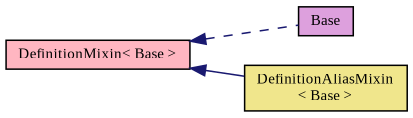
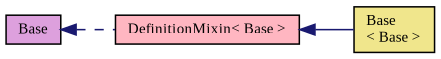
(252, 32) -> (96, 30)
(326, 88) -> (394, 30)
